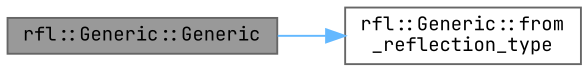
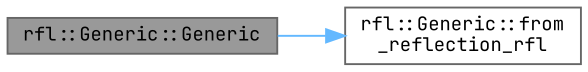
(463, 36) -> (463, 36)
